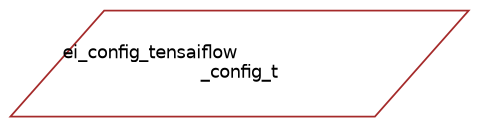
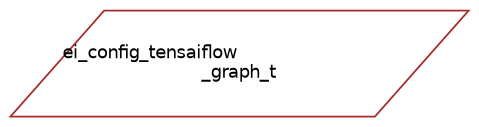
(240, 64) -> (240, 64)
